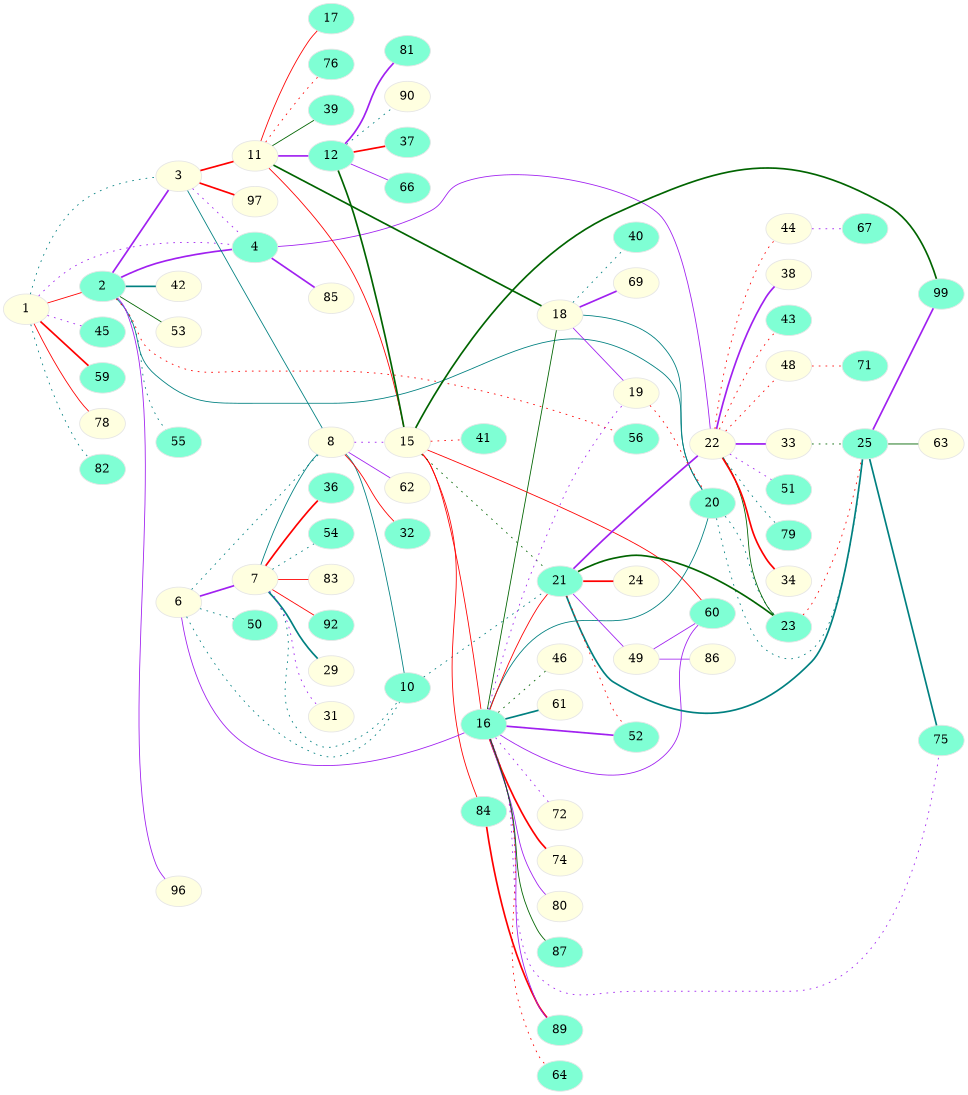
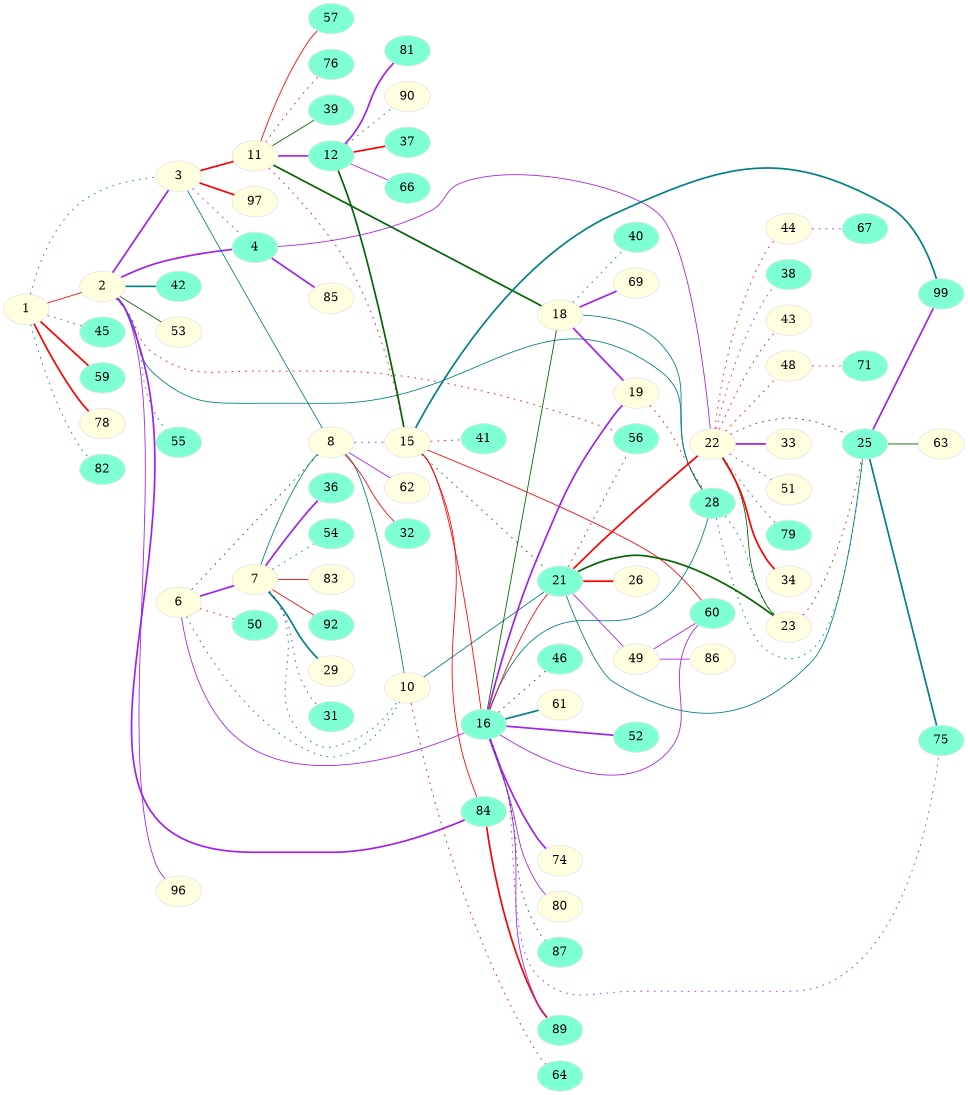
(331, 19) -> (331, 19)
(652, 198) -> (652, 198)
(118, 250) -> none
(789, 274) -> (789, 274)
(103, 286) -> (103, 286)
(179, 286) -> (179, 286)
(359, 286) -> (359, 286)
(789, 320) -> (789, 320)
(598, 354) -> (598, 354)
(739, 355) -> (739, 355)
(59, 369) -> (59, 369)
(827, 444) -> (789, 418)
(789, 490) -> (789, 490)
(713, 503) -> (713, 503)
(635, 511) -> (635, 511)
(255, 522) -> (255, 522)
(291, 532) -> (291, 532)
(540, 550) -> (540, 550)
(636, 581) -> (636, 581)
(217, 614) -> (217, 614)
(789, 627) -> (789, 627)
(484, 635) -> (484, 635)
(560, 659) -> (560, 659)
(598, 674) -> (598, 510)
(408, 688) -> (408, 688)
(769, 695) -> (769, 695)
none -> (133, 717)
(331, 717) -> (331, 717)
(516, 802) -> (516, 802)
(560, 815) -> none
(521, 888) -> (521, 888)
(513, 962) -> (463, 890)
